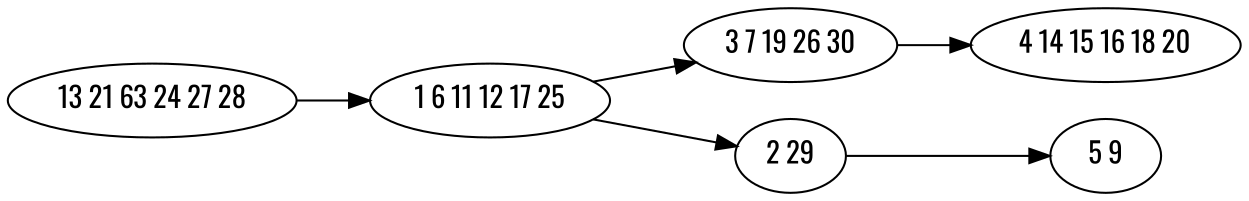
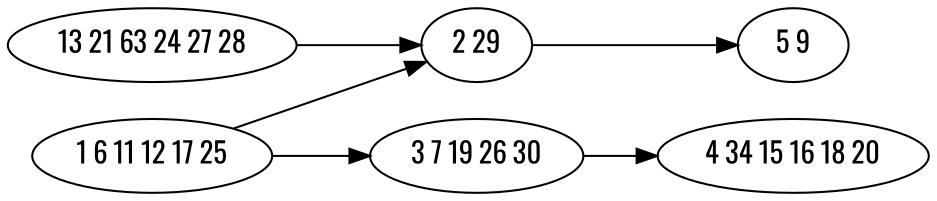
(1106, 45) -> (793, 156)
(323, 101) -> (348, 45)
